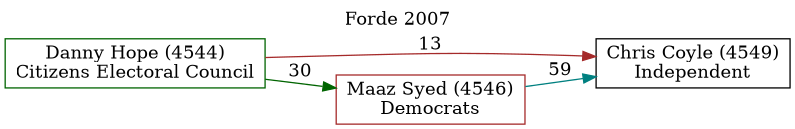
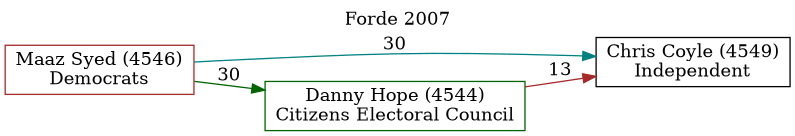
(561, 70) -> (395, 45)
(294, 83) -> (223, 85)
